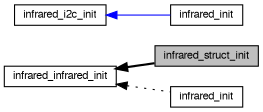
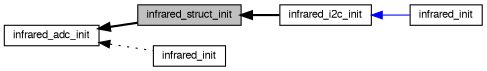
none -> (266, 15)
(60, 76) -> (52, 36)
